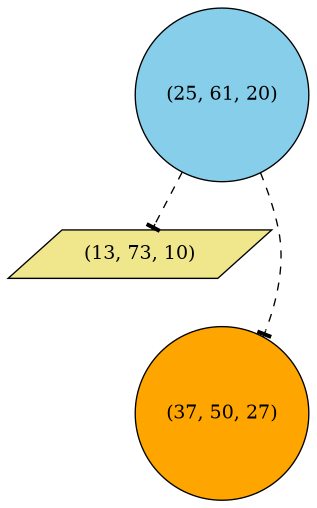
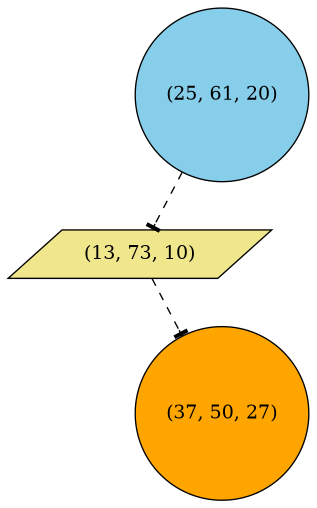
(281, 251) -> (165, 304)
